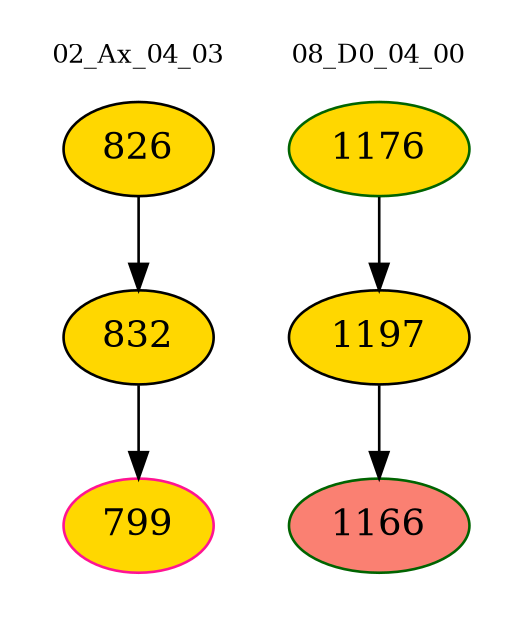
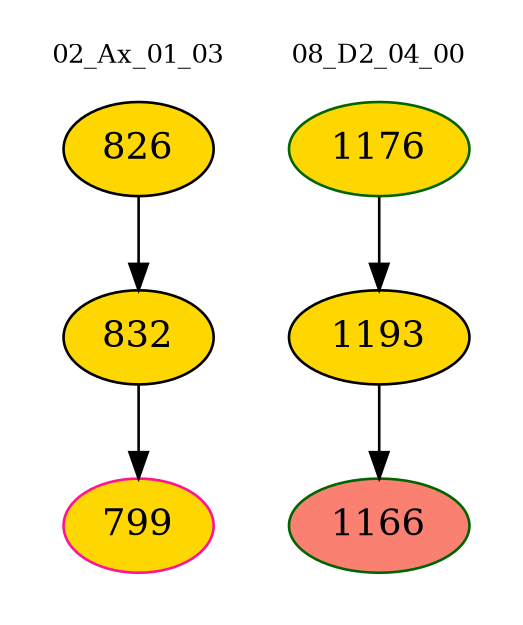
(139, 56) -> (139, 56)
(379, 56) -> (379, 56)
(379, 337) -> (379, 337)
